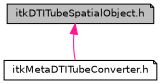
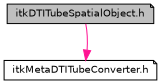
(74, 47) -> (87, 37)
